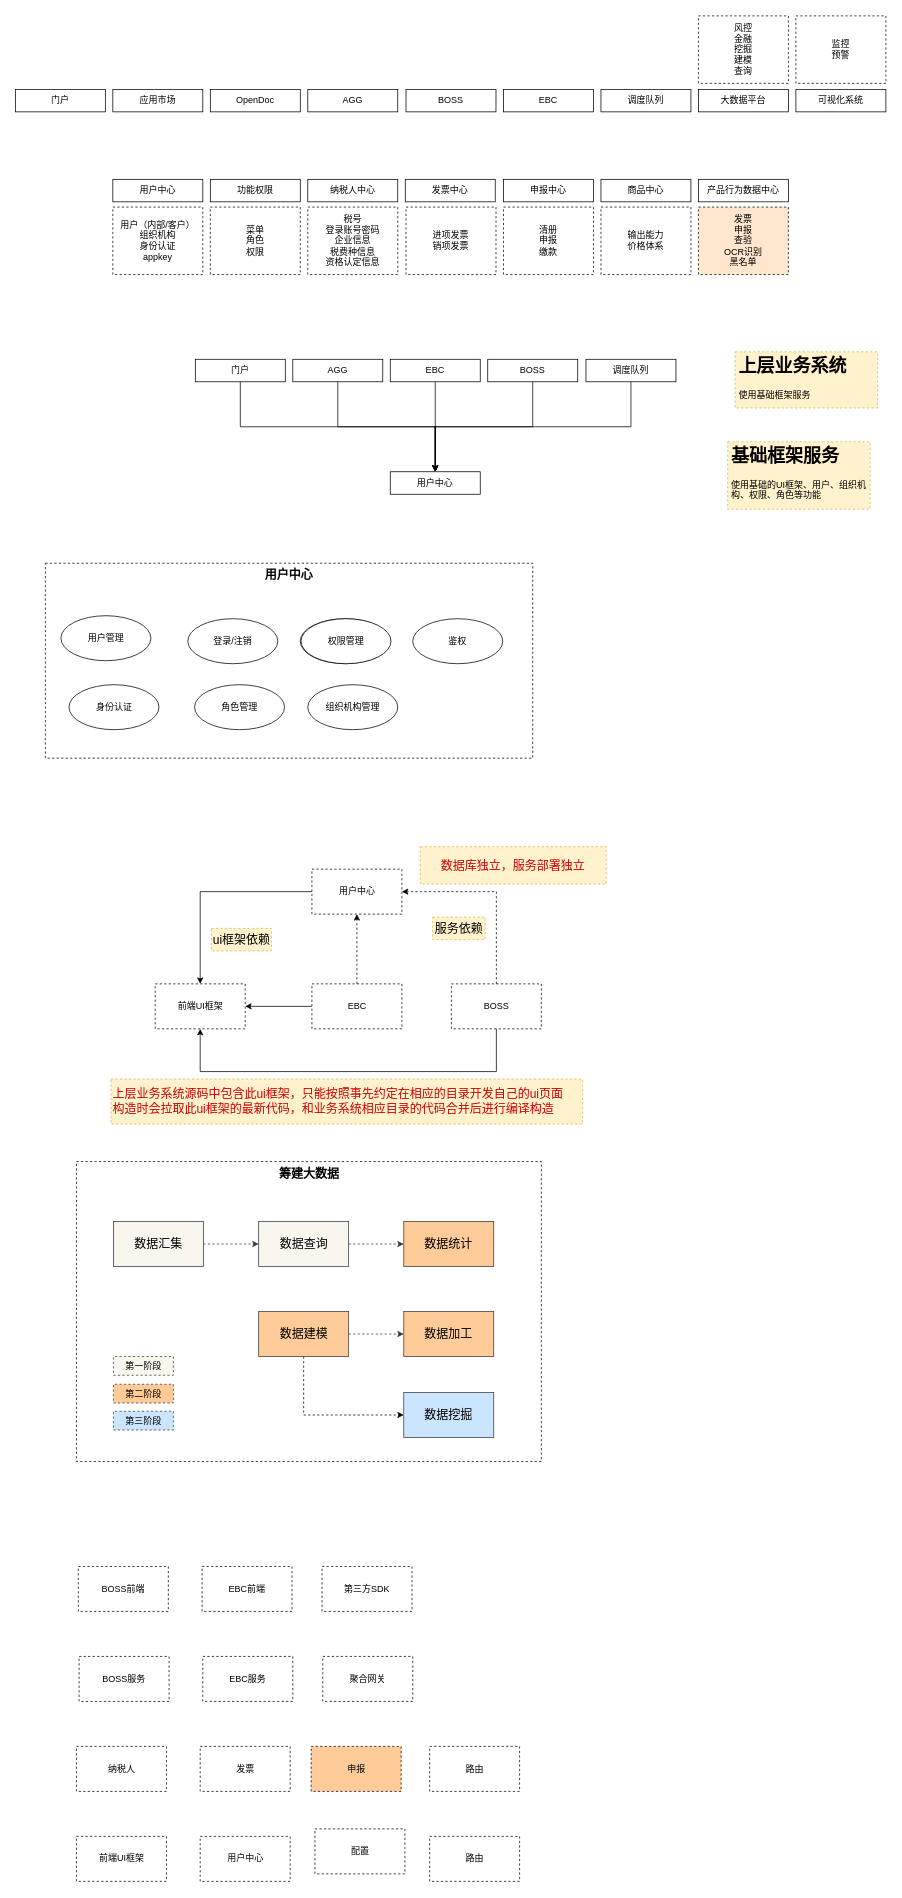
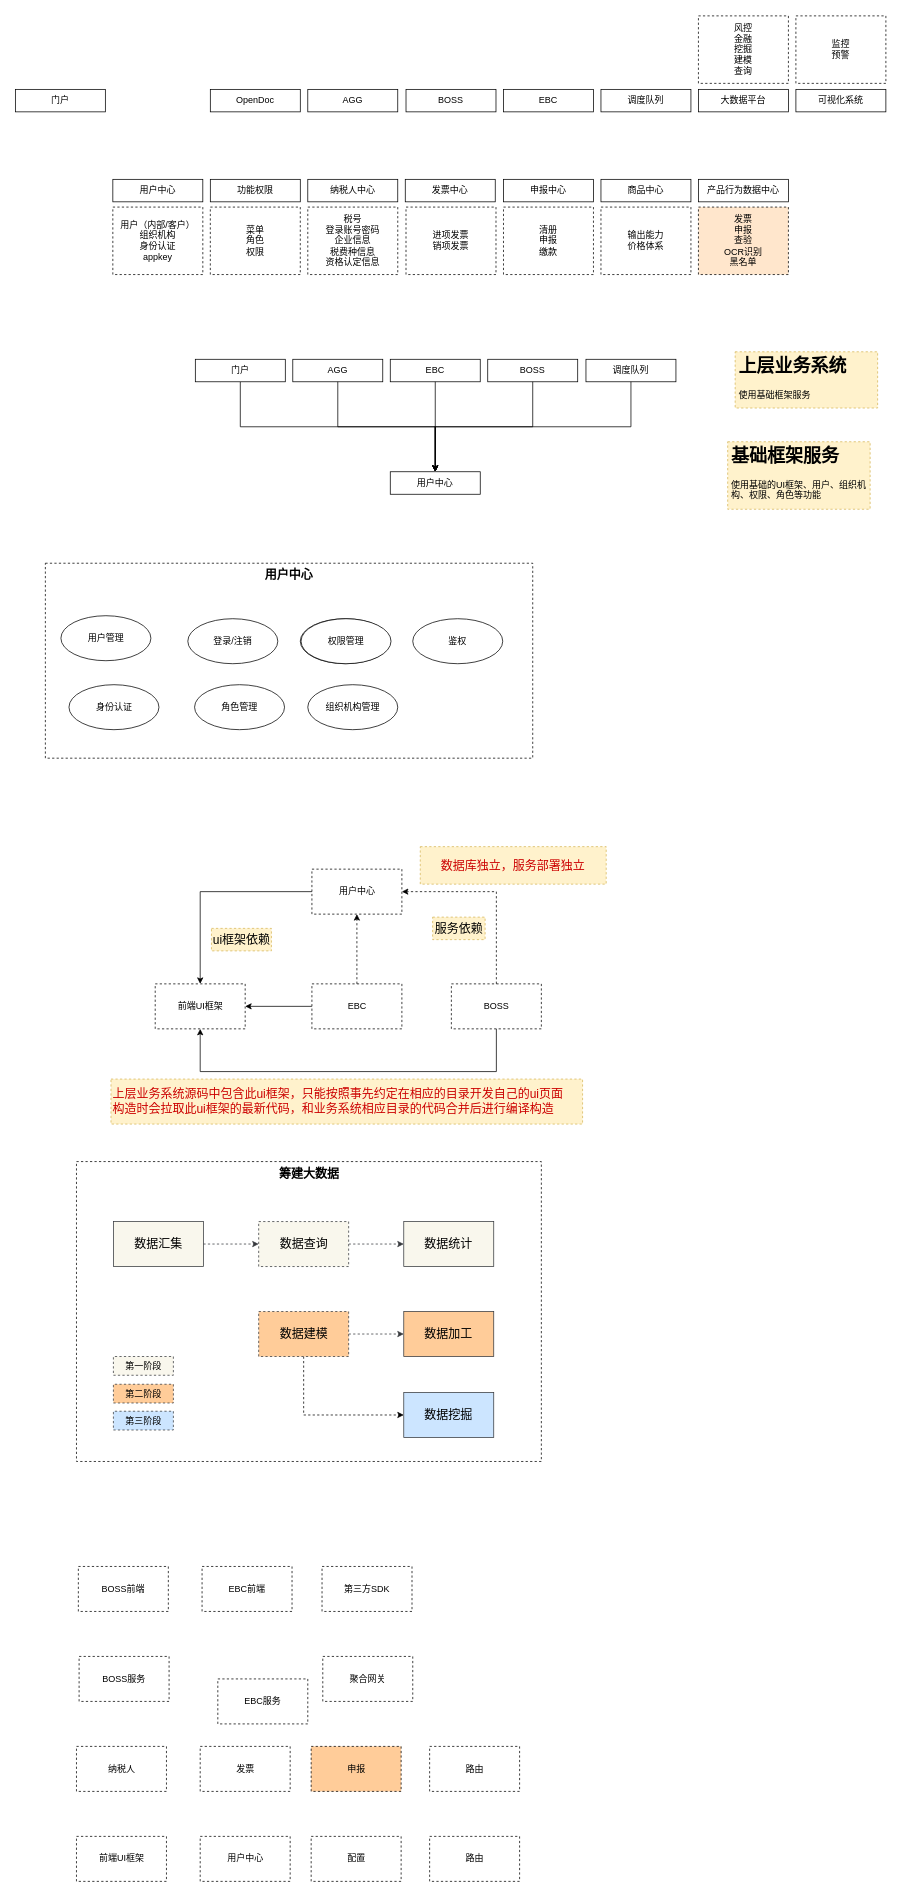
(158, 100) -> none
(304, 1244) -> (304, 1244)
(449, 1244) -> (449, 1244)
(304, 1334) -> (304, 1334)
(248, 1679) -> (263, 1701)
(360, 1851) -> (356, 1859)
